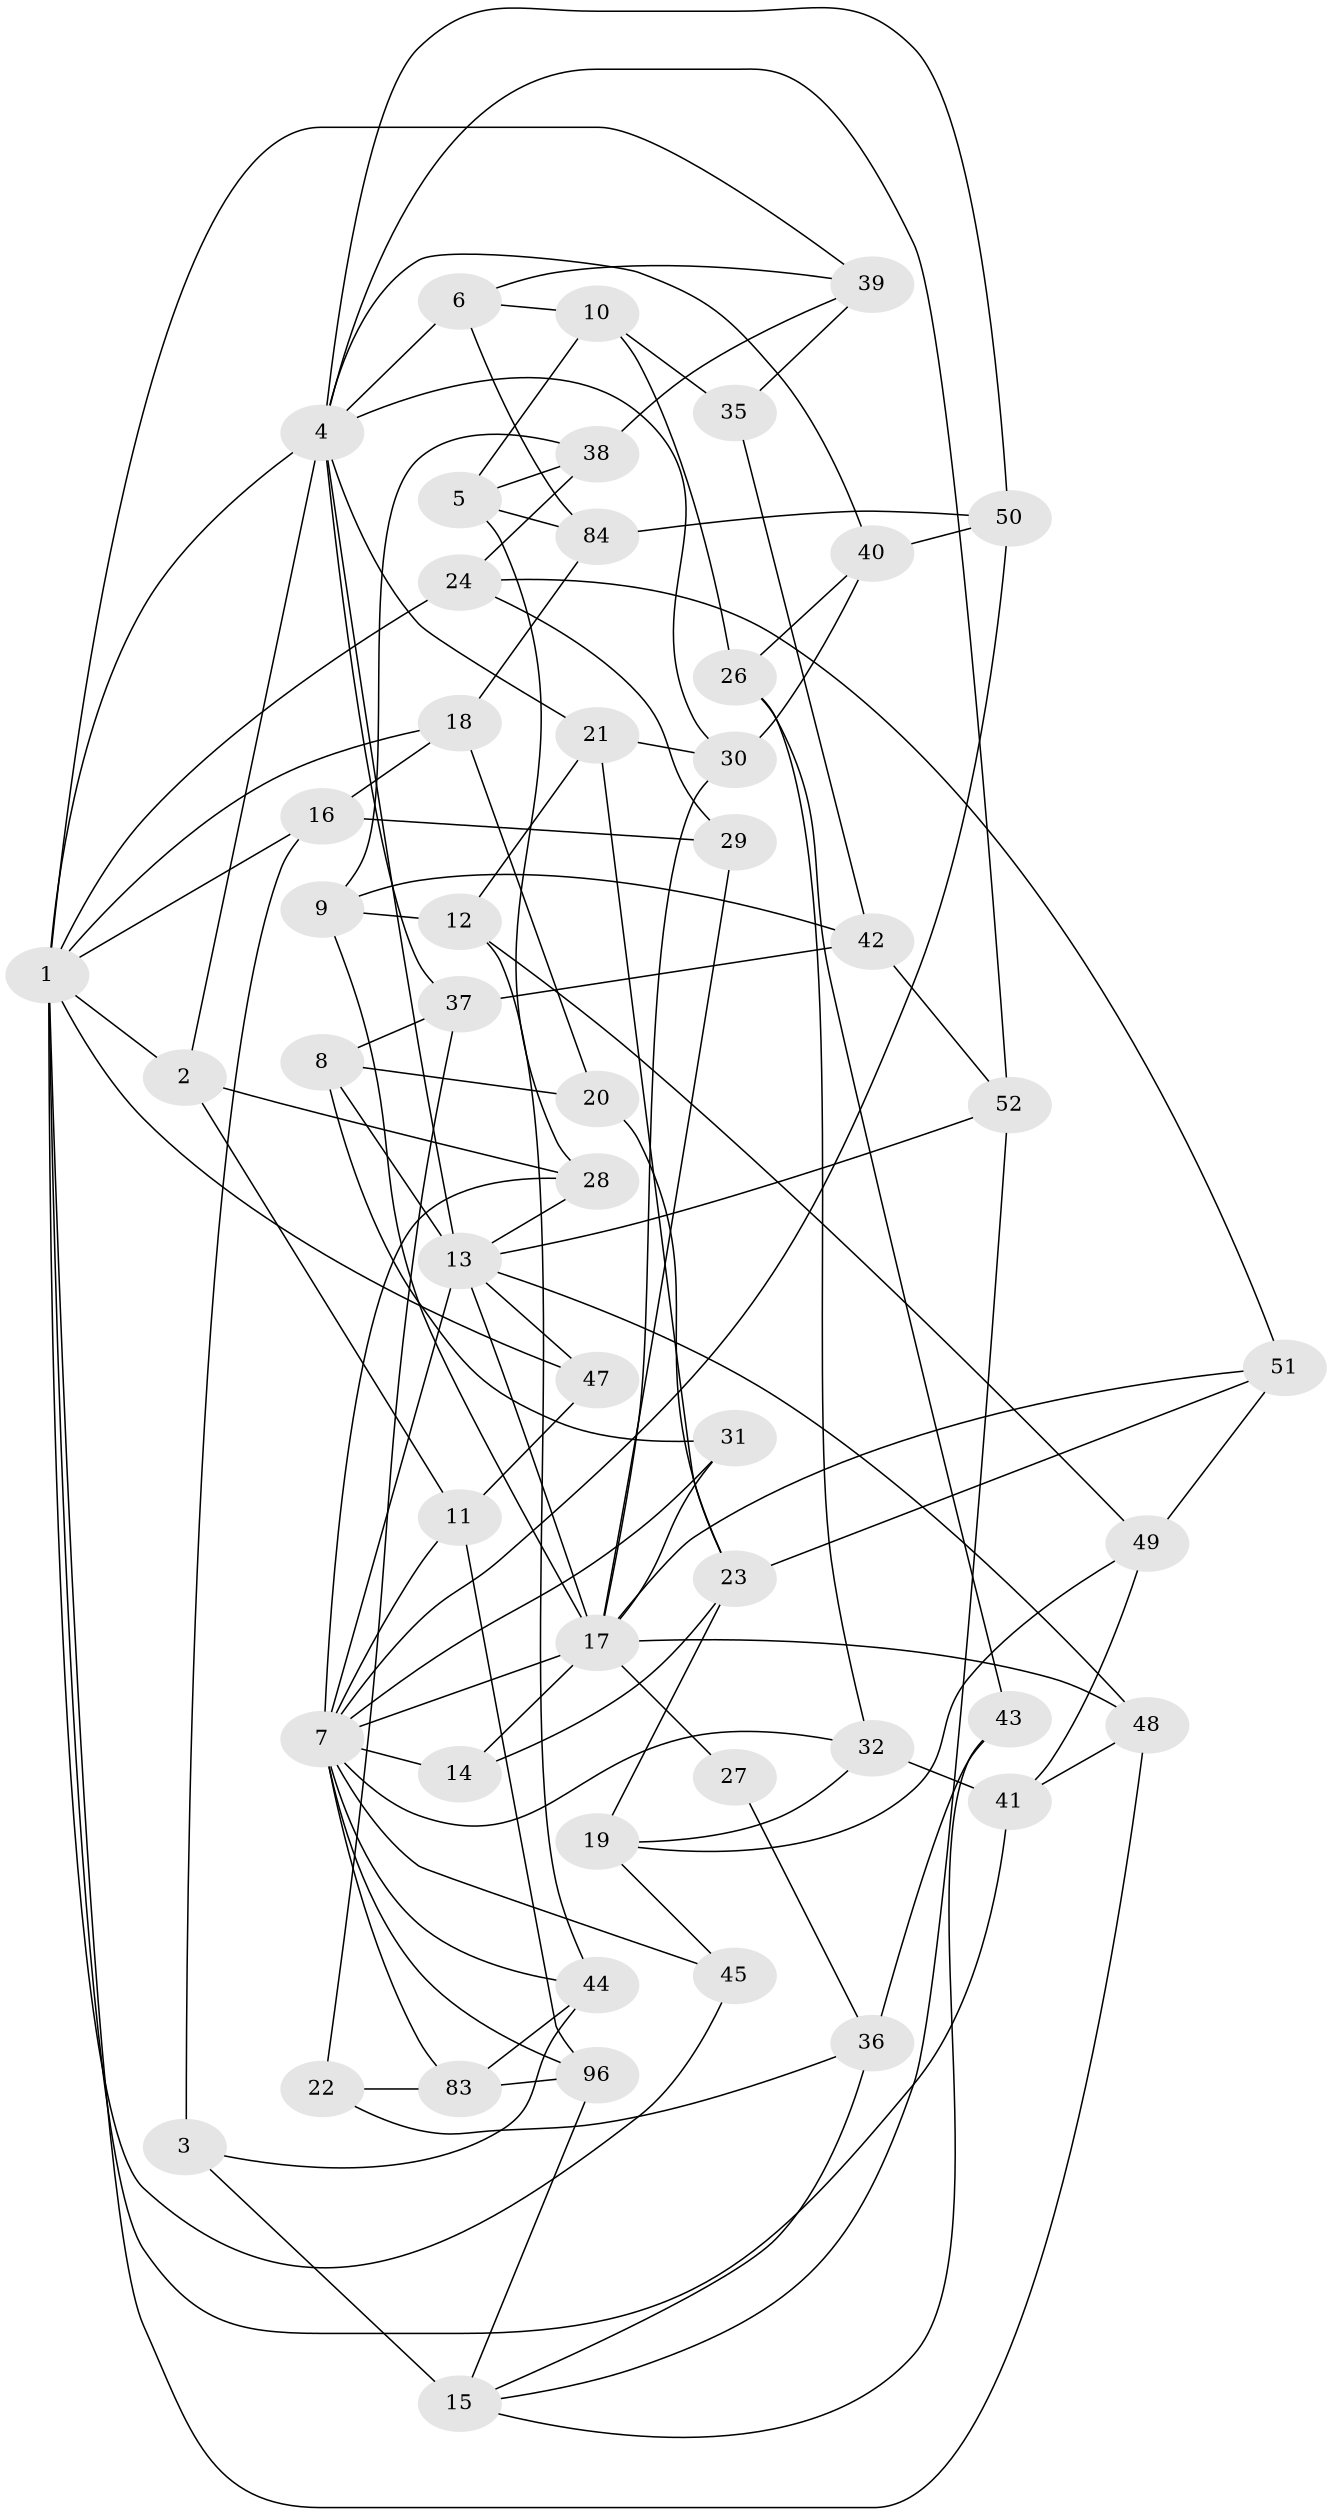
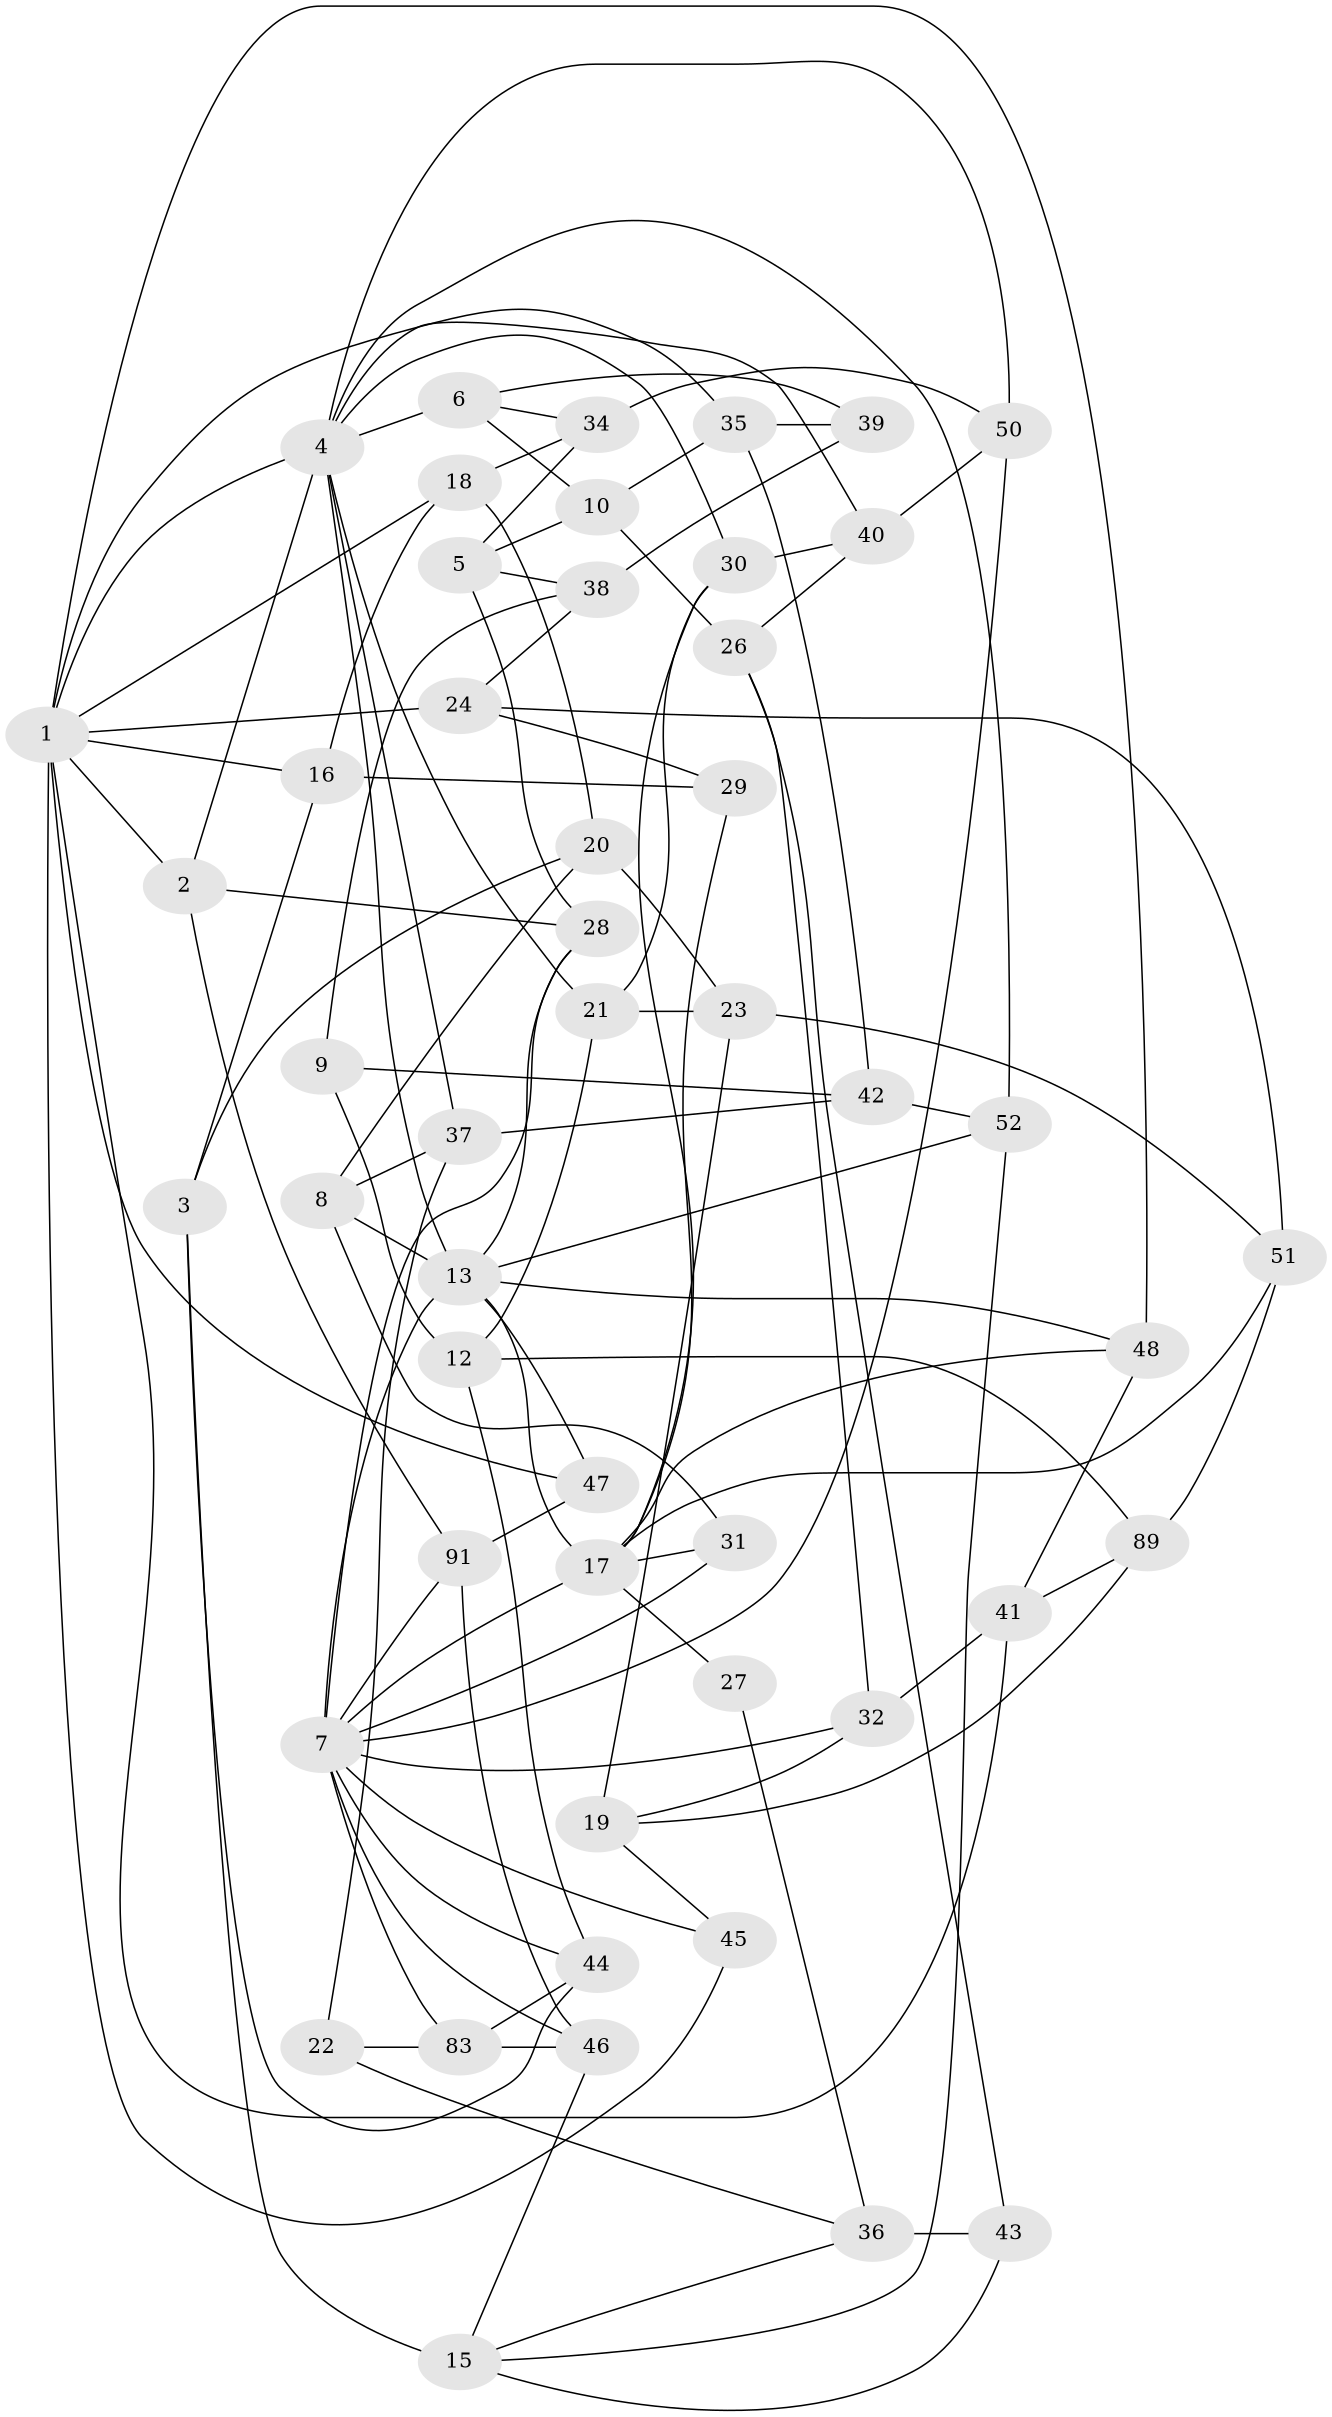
(205, 239) -> (305, 363)
(597, 537) -> (597, 425)
none -> (347, 969)
(396, 1221) -> none
(460, 1518) -> (460, 1558)
(1147, 1544) -> (1147, 1543)
(460, 1774) -> none
(597, 2075) -> (597, 2047)
